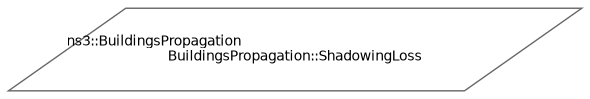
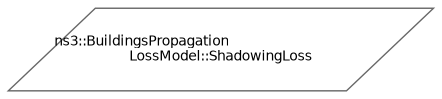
(295, 50) -> (221, 50)
